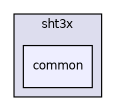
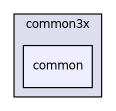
(58, 25) -> (58, 25)
